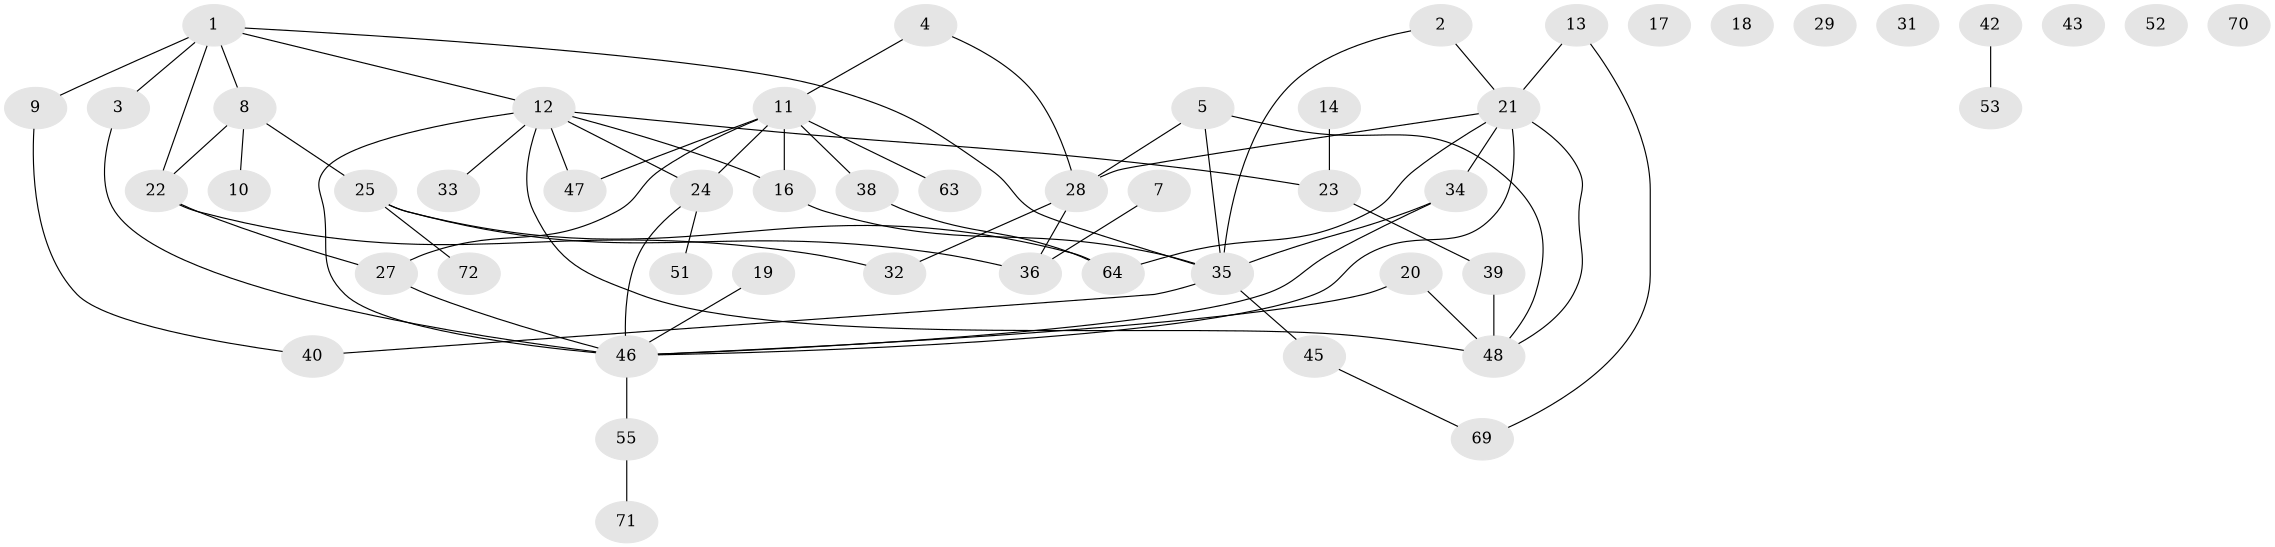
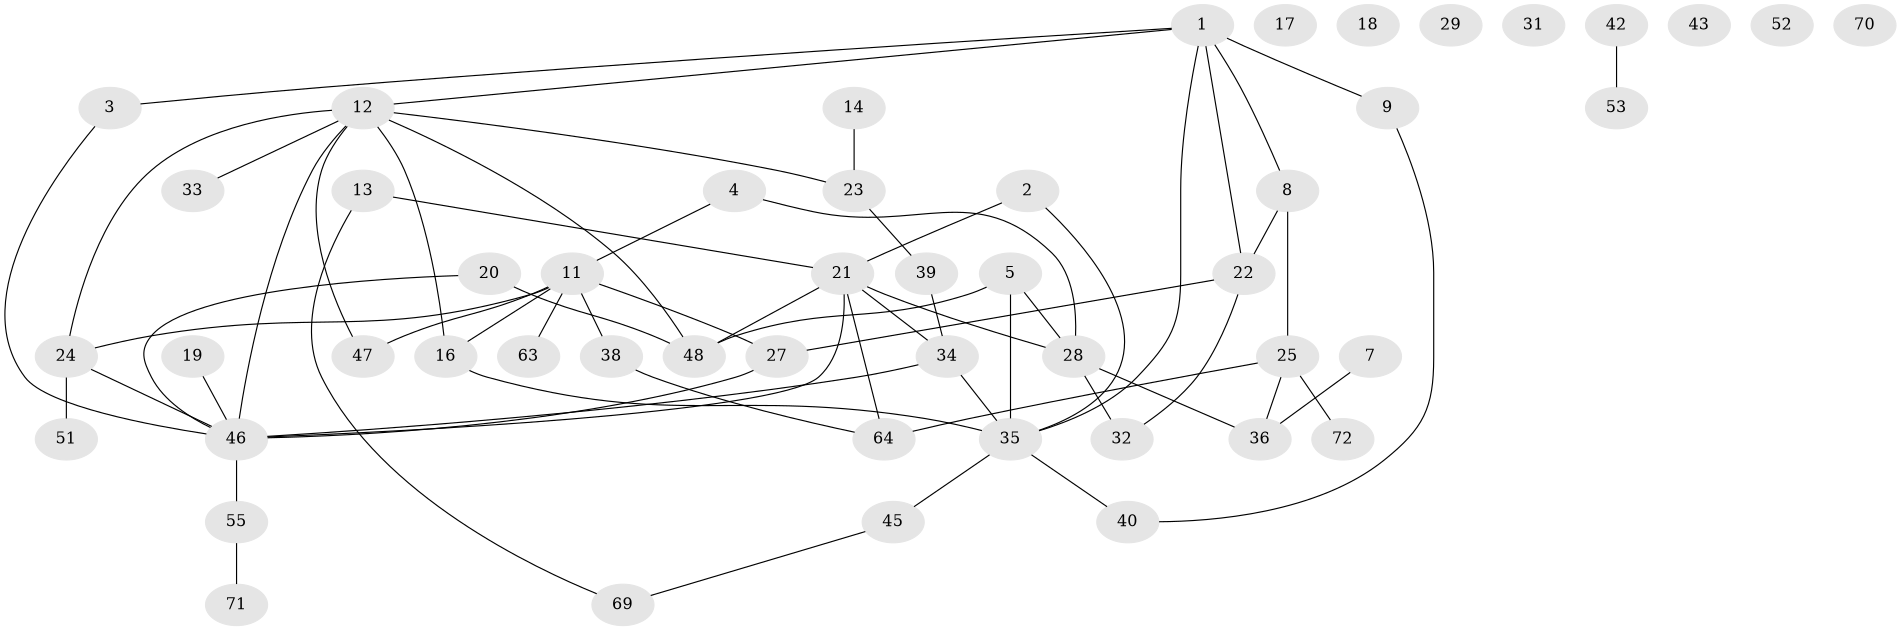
(239, 191) -> none
(1494, 315) -> (937, 315)
